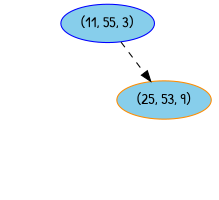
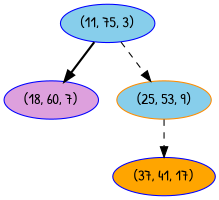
(108, 23) -> (108, 23)
none -> (51, 100)
none -> (164, 177)
